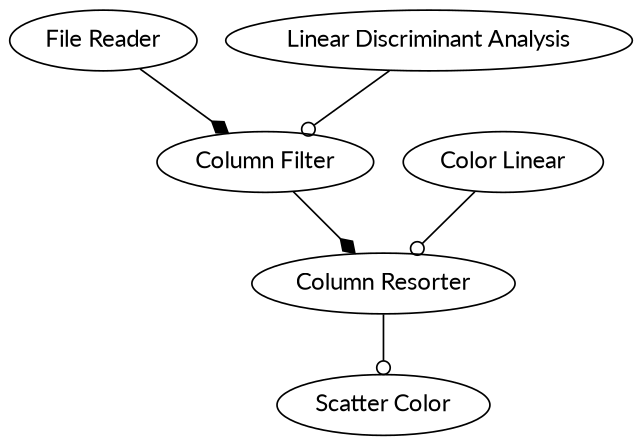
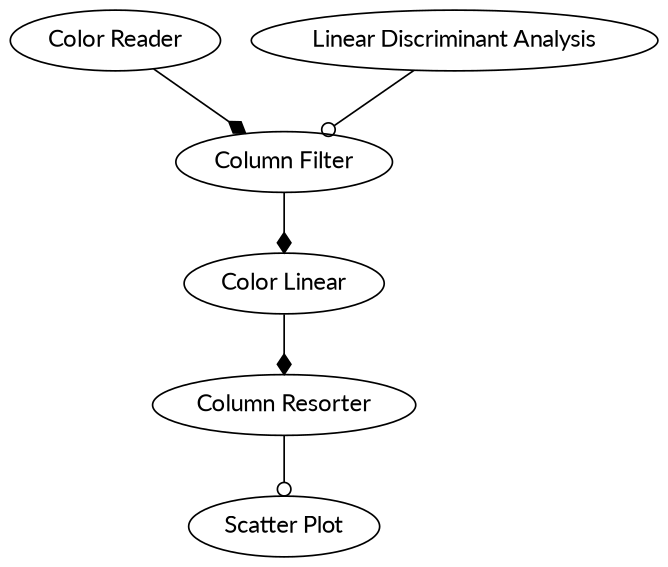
(103, 40) -> (115, 40)
(317, 215) -> (284, 213)
(449, 218) -> (284, 334)
(383, 405) -> (284, 526)
